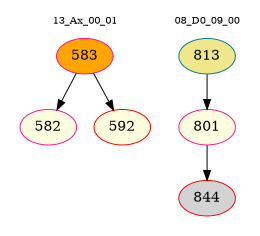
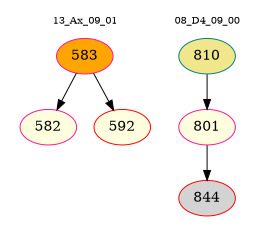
(85, 21) -> (85, 21)
(208, 21) -> (208, 21)
(207, 56) -> (207, 56)
